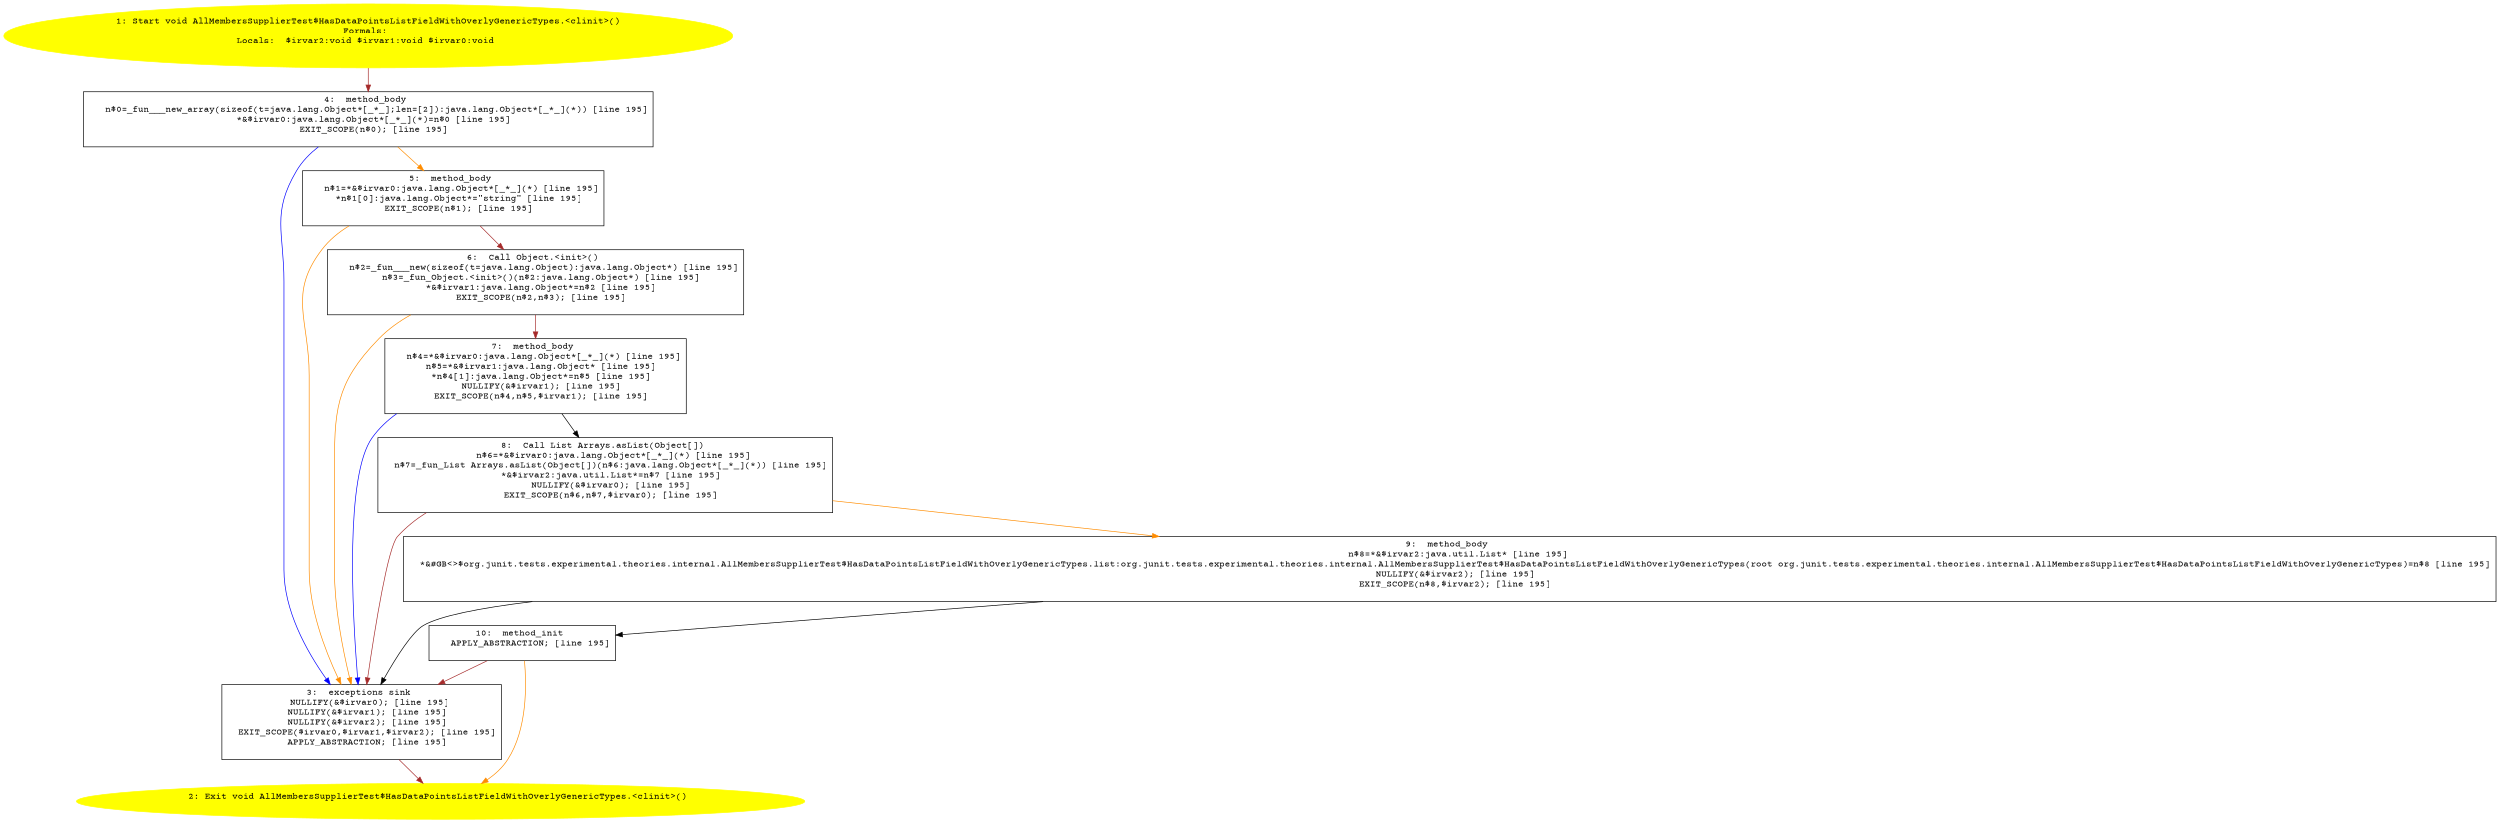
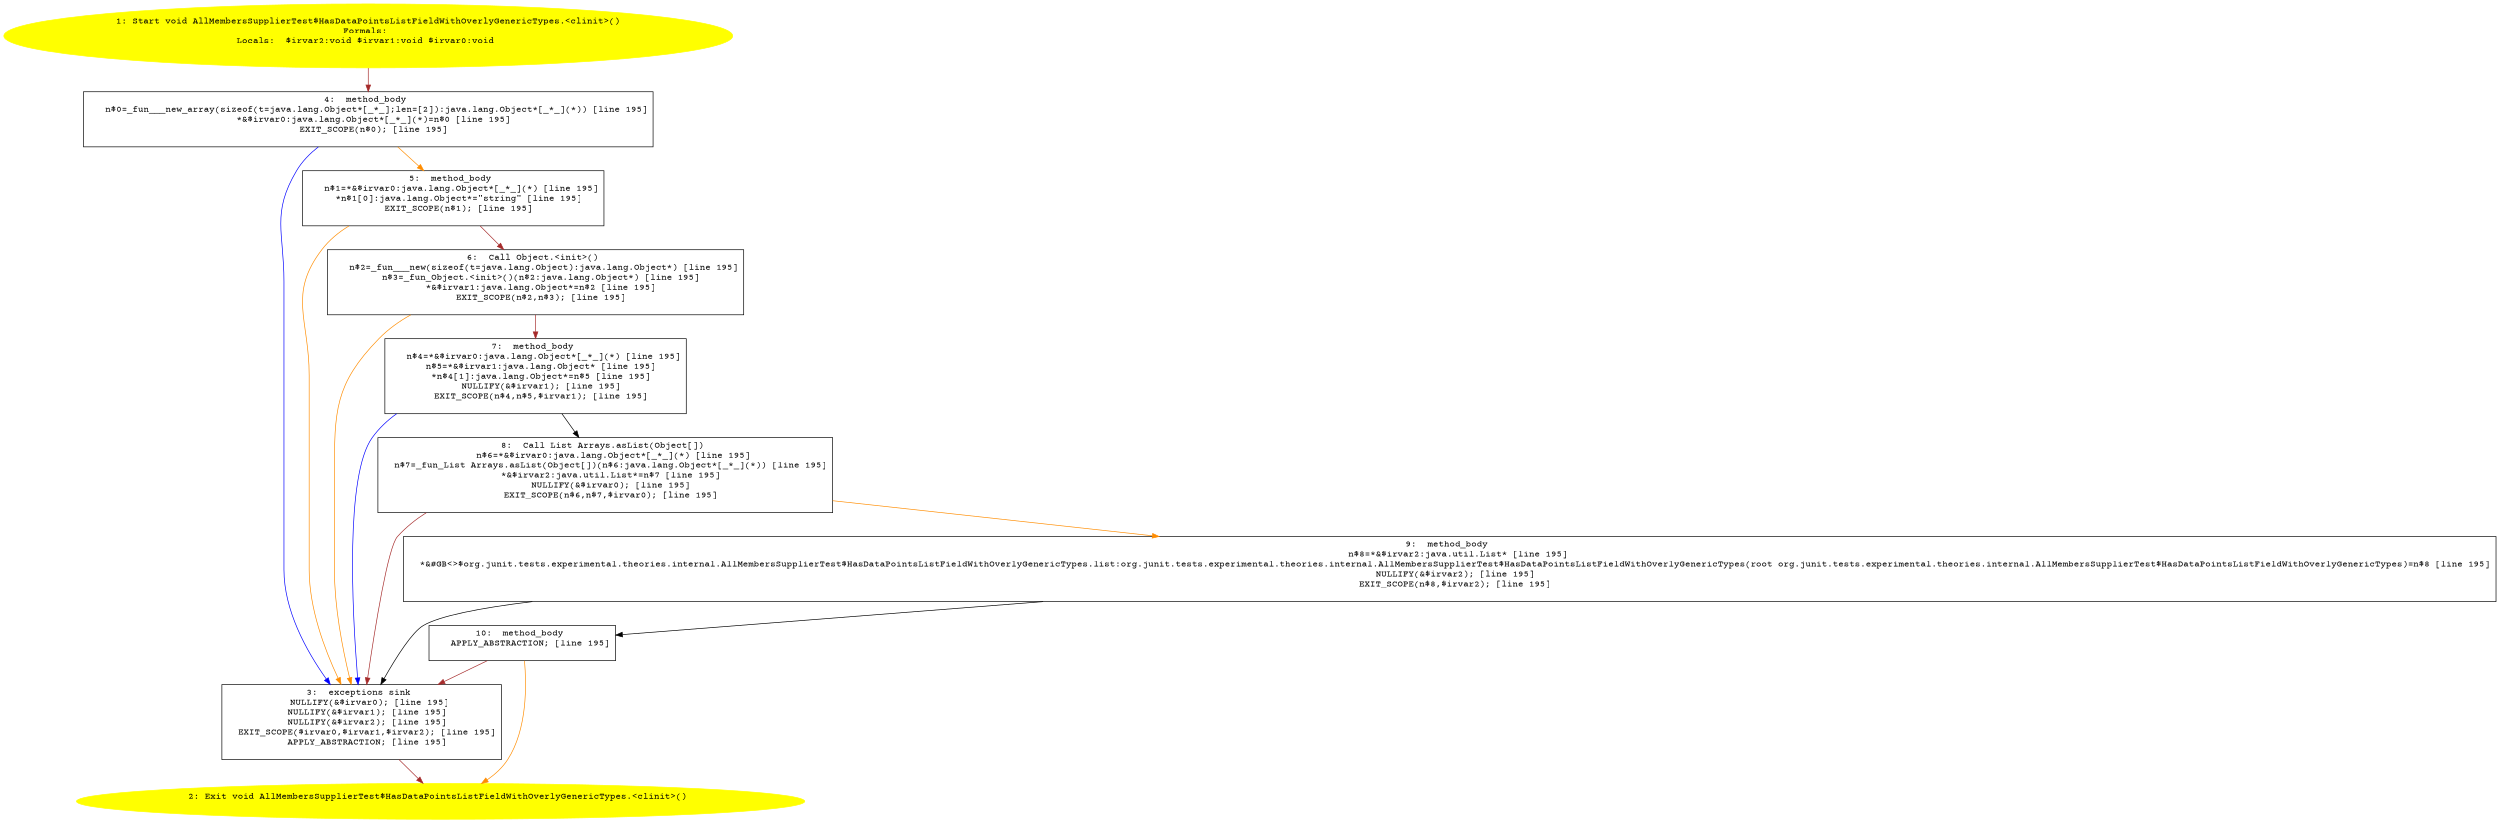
(522, 643) -> (522, 643)
